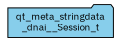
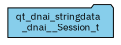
(61, 23) -> (61, 23)
